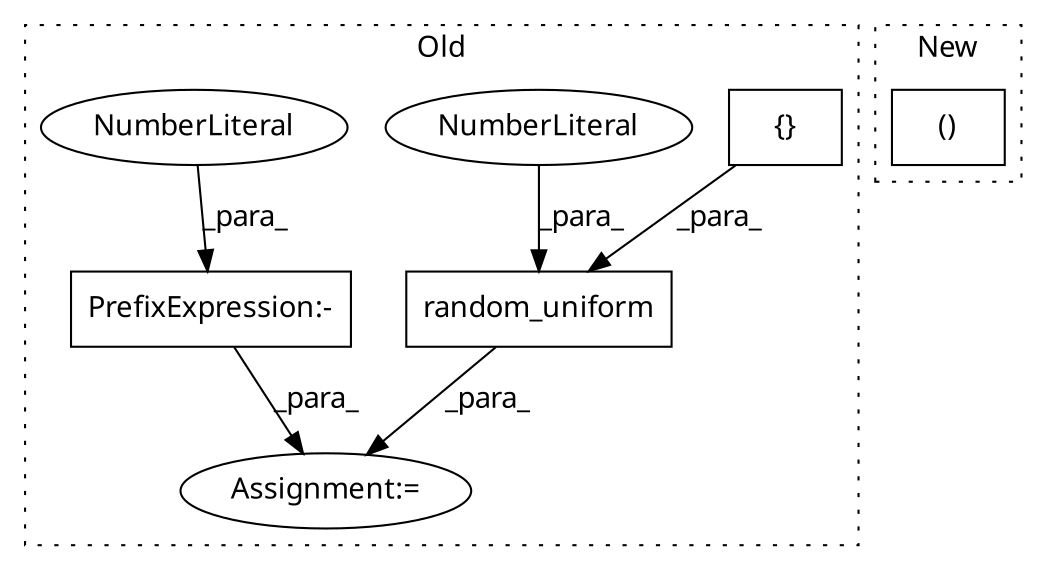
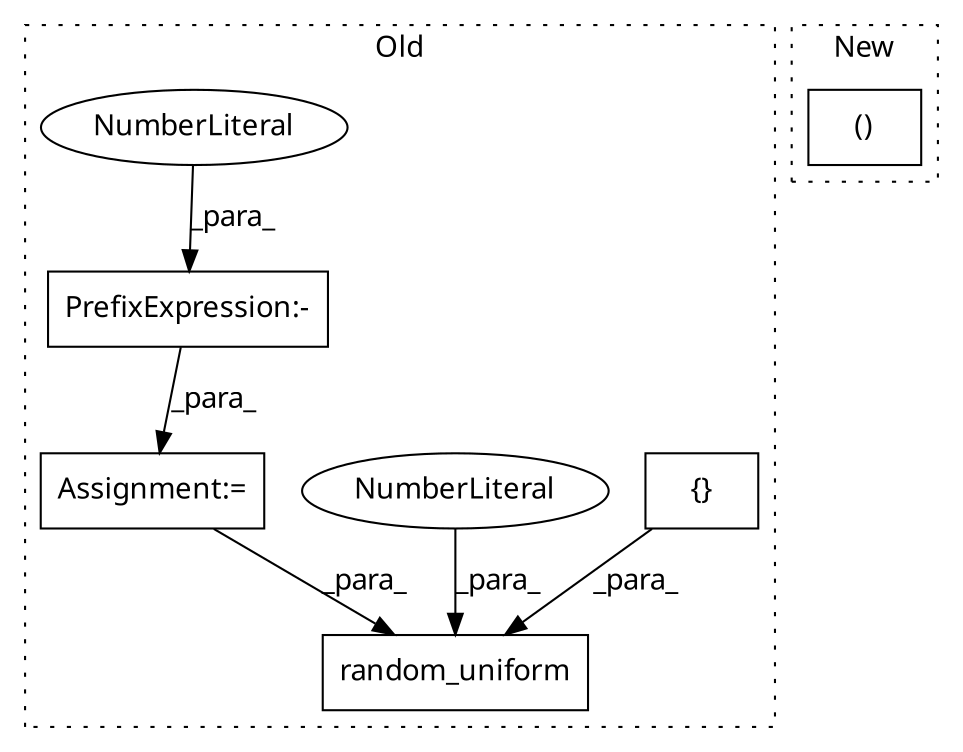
(440, 394) -> (295, 576)
(326, 491) -> (152, 491)
